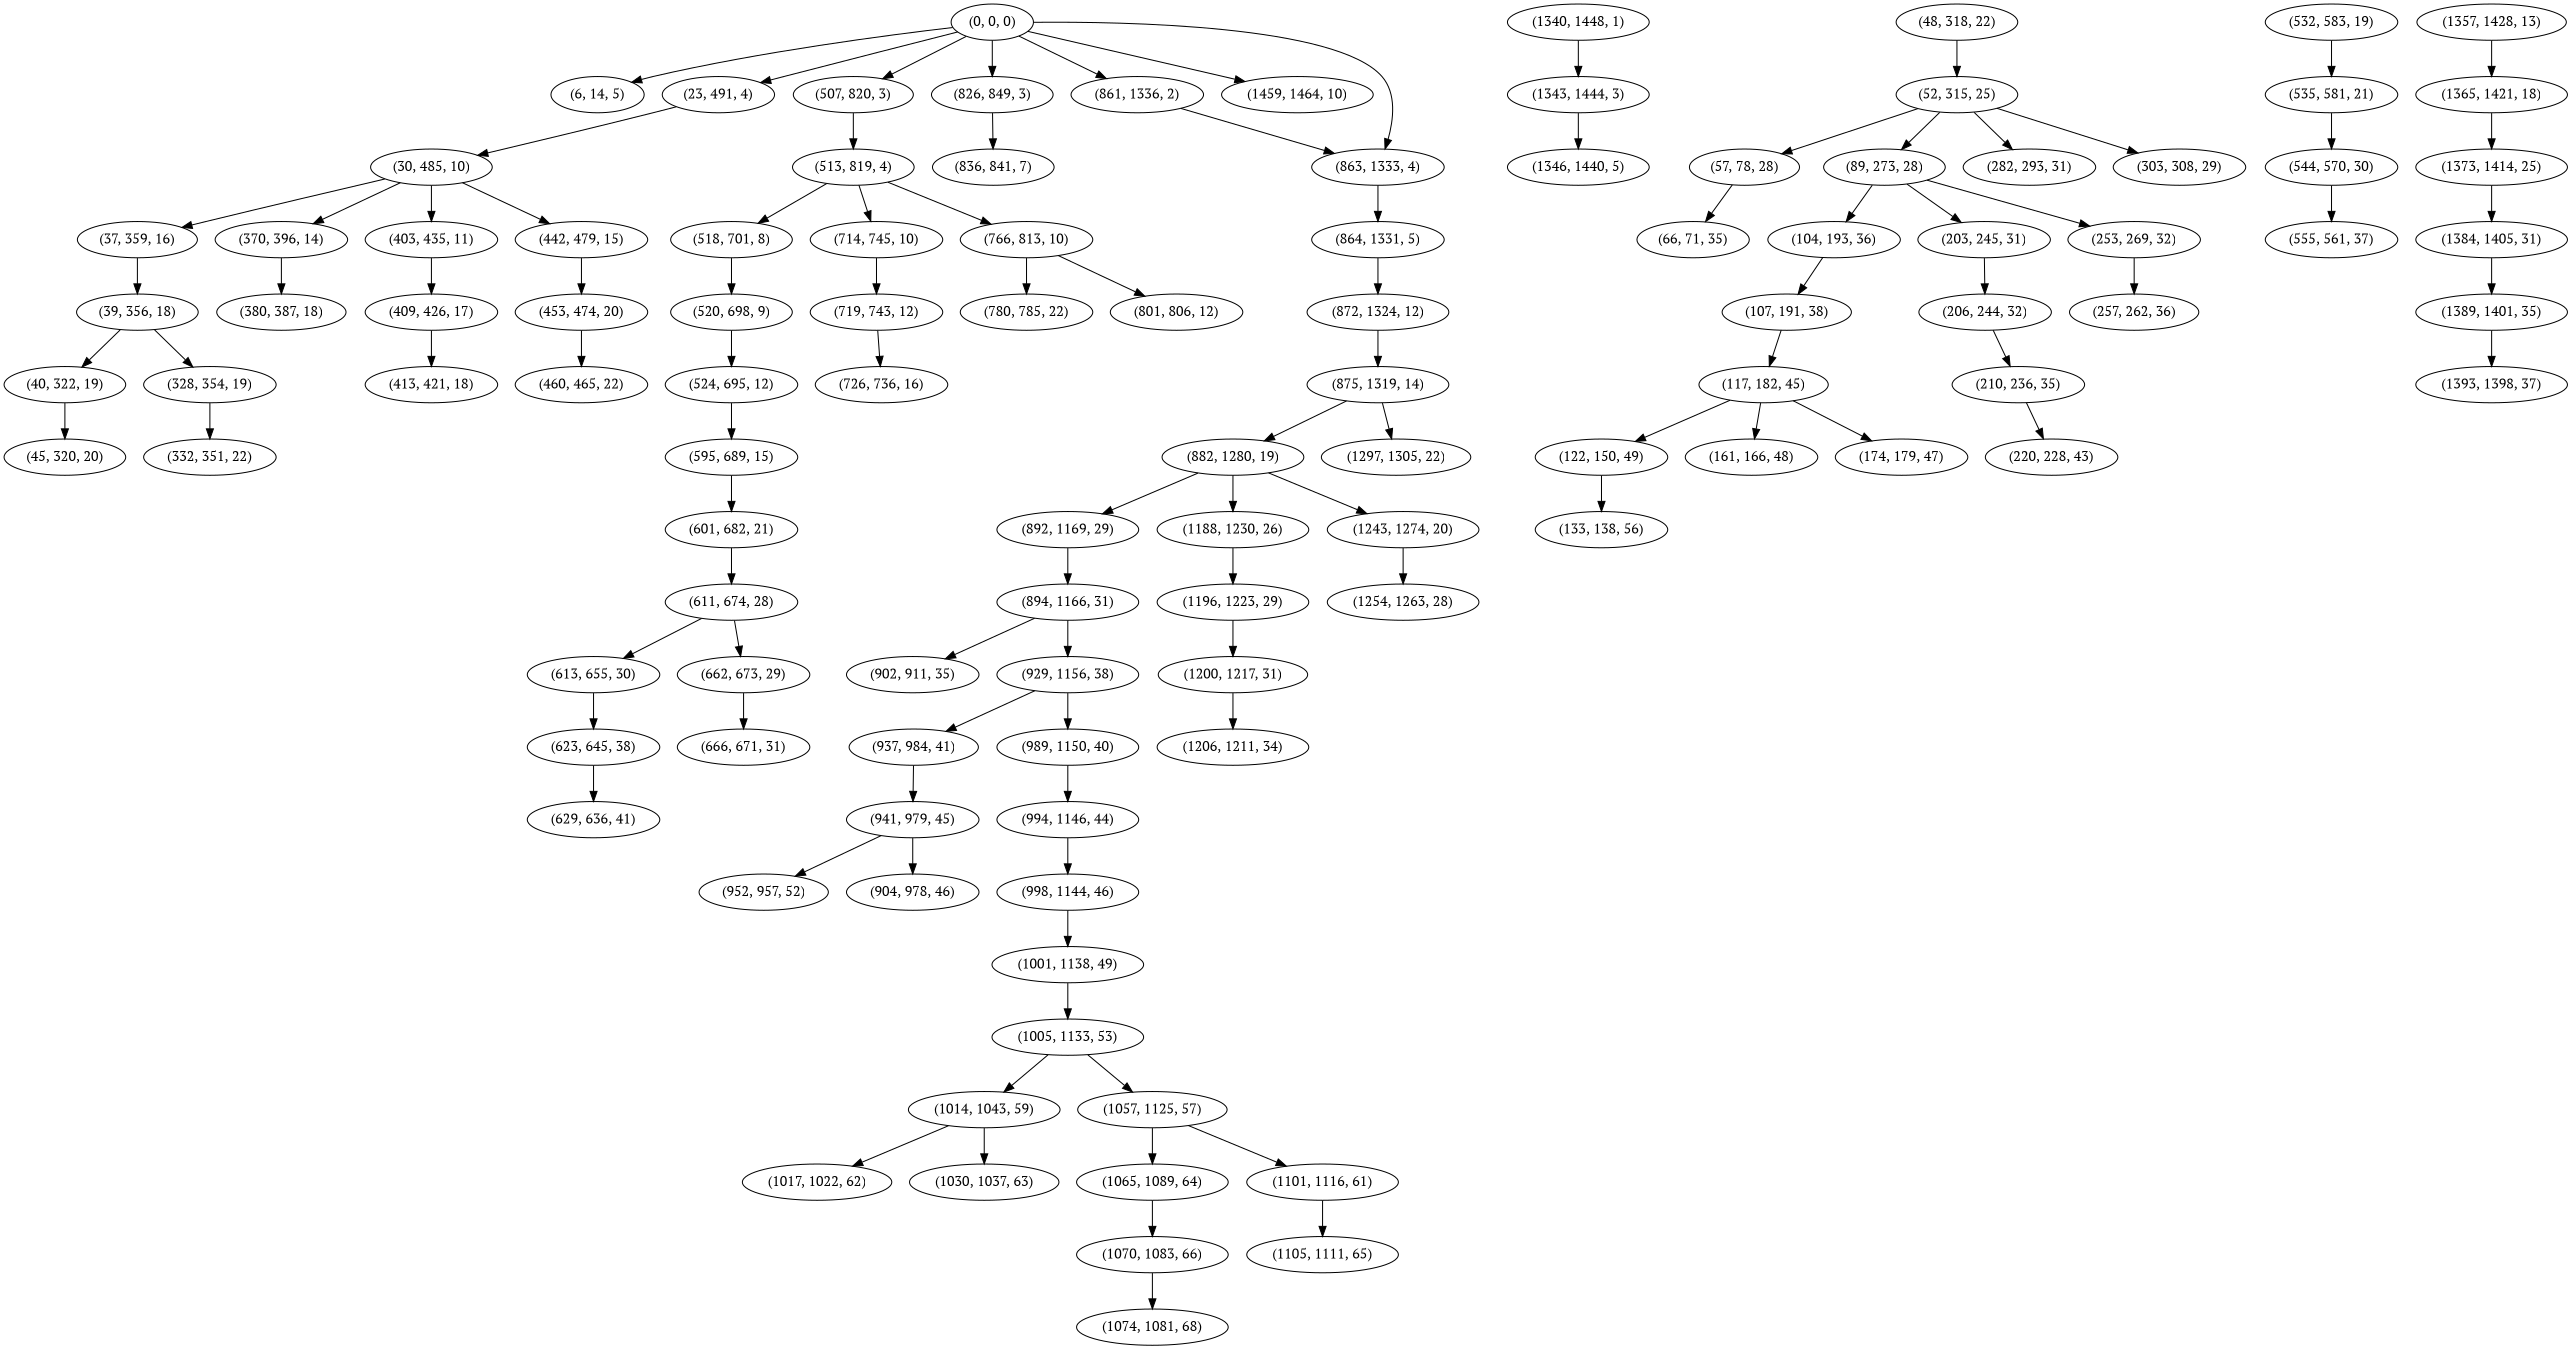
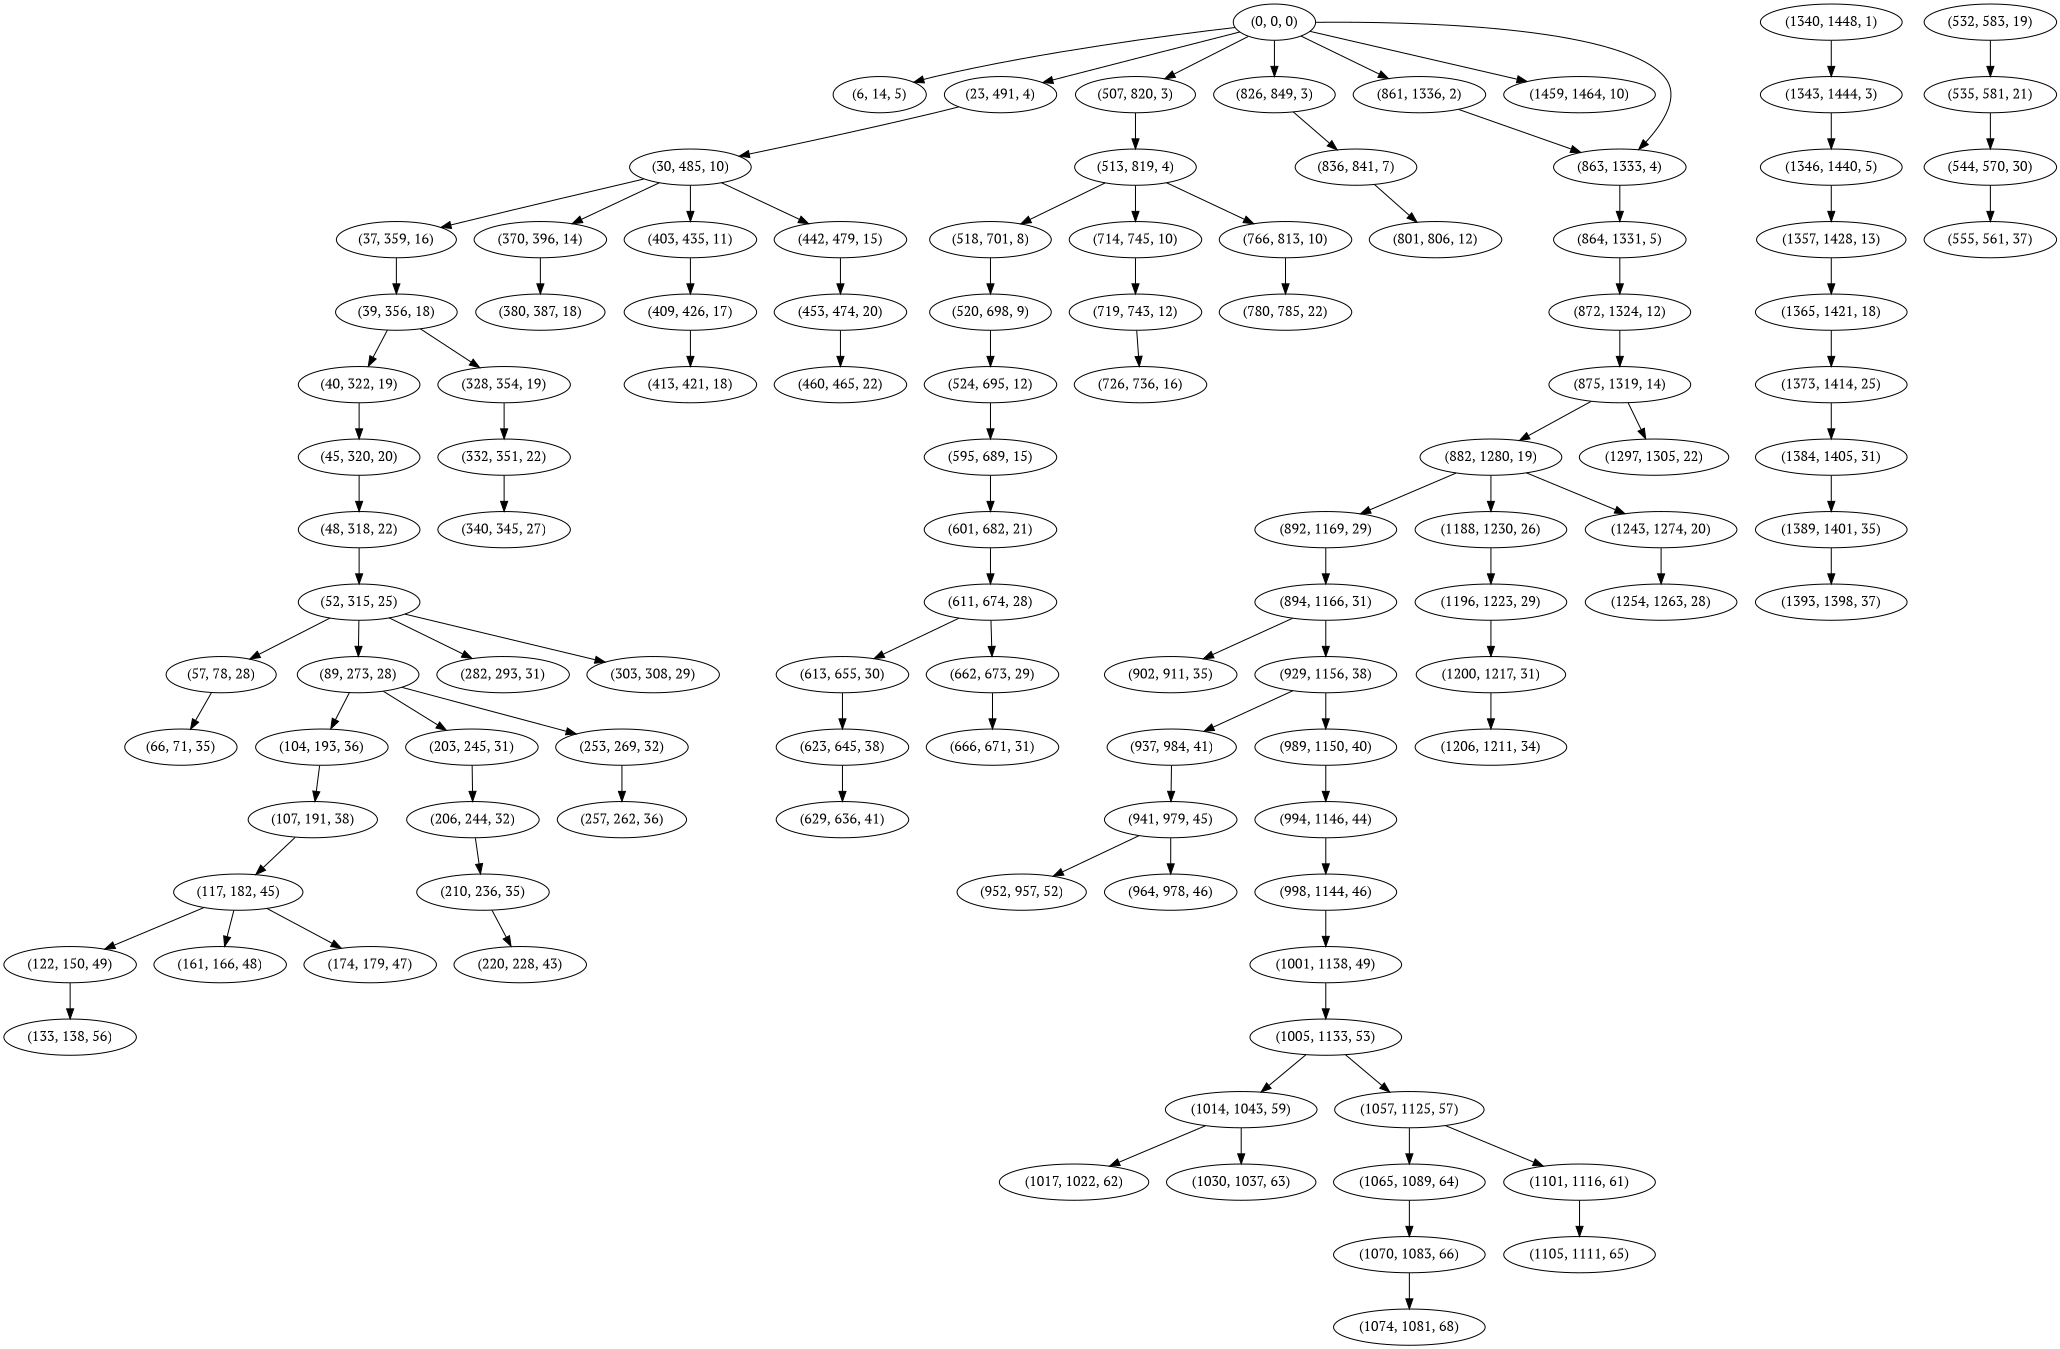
none -> (1831, 198)
(1097, 274) -> (1392, 200)
none -> (359, 488)
none -> (504, 530)
(913, 892) -> (1171, 892)
